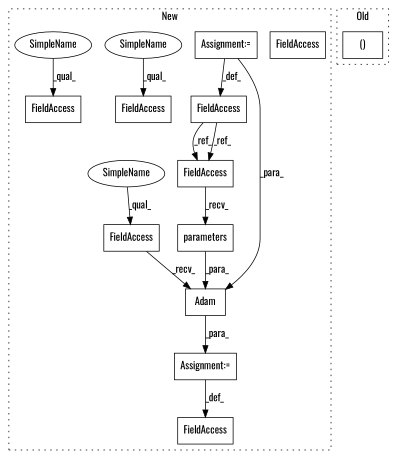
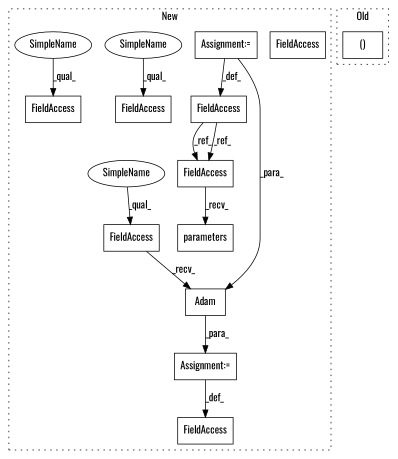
(205, 266) -> none
